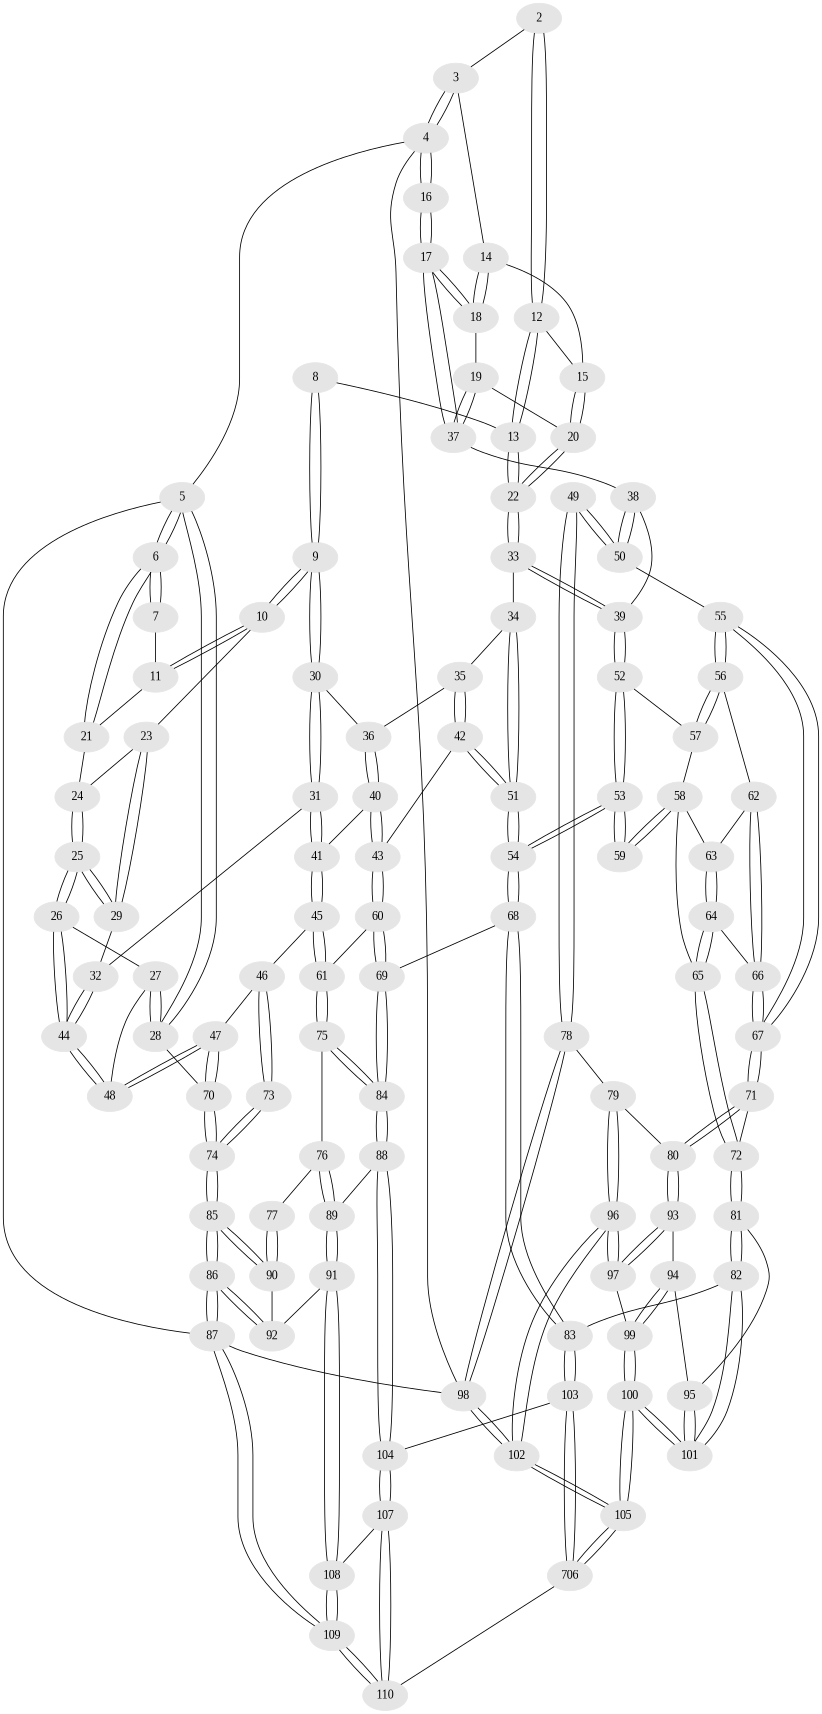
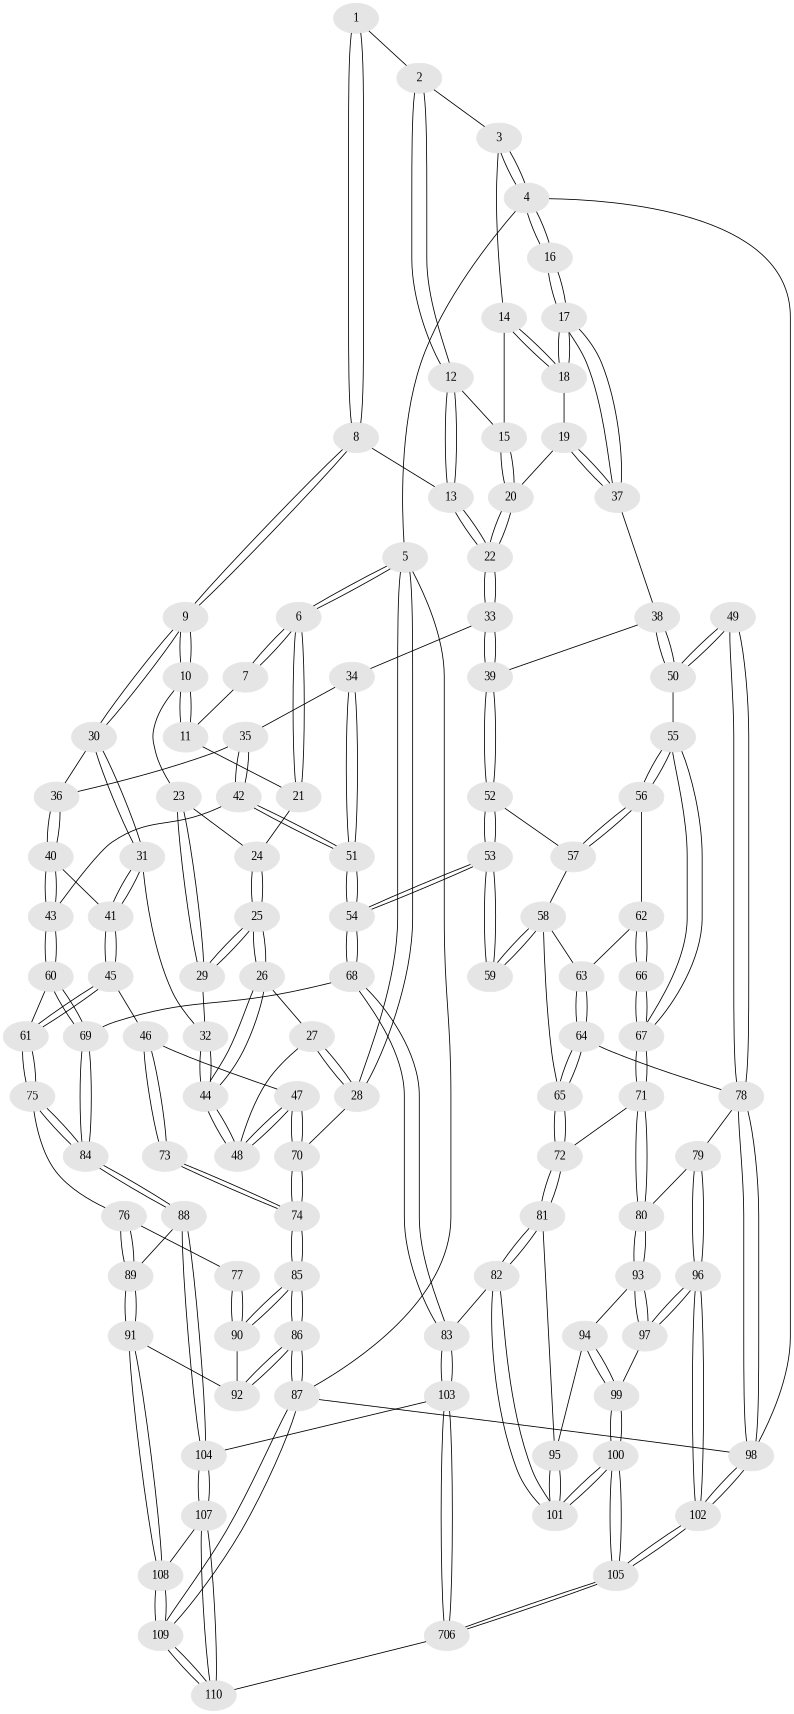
none -> (356, 18)
(735, 947) -> (660, 1069)
